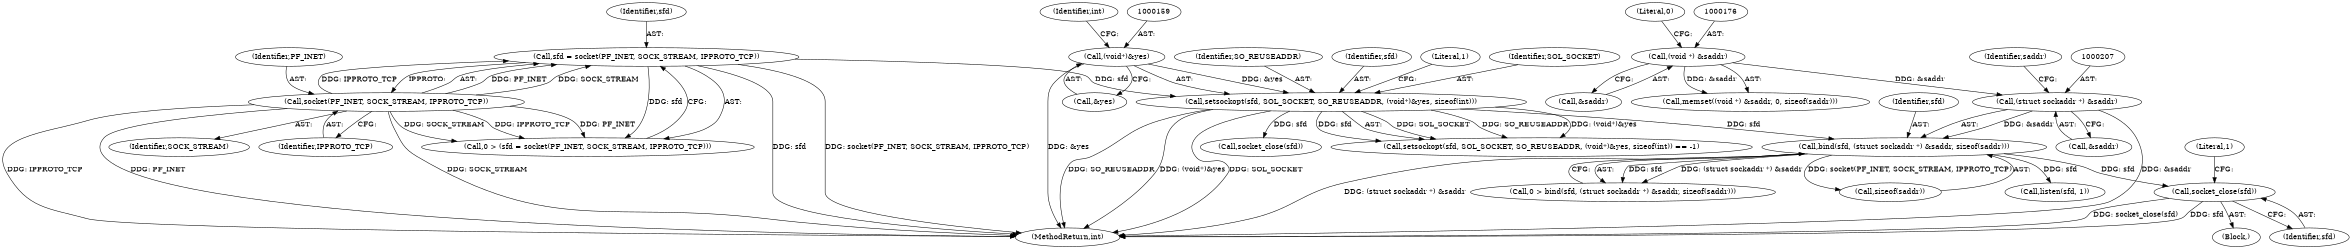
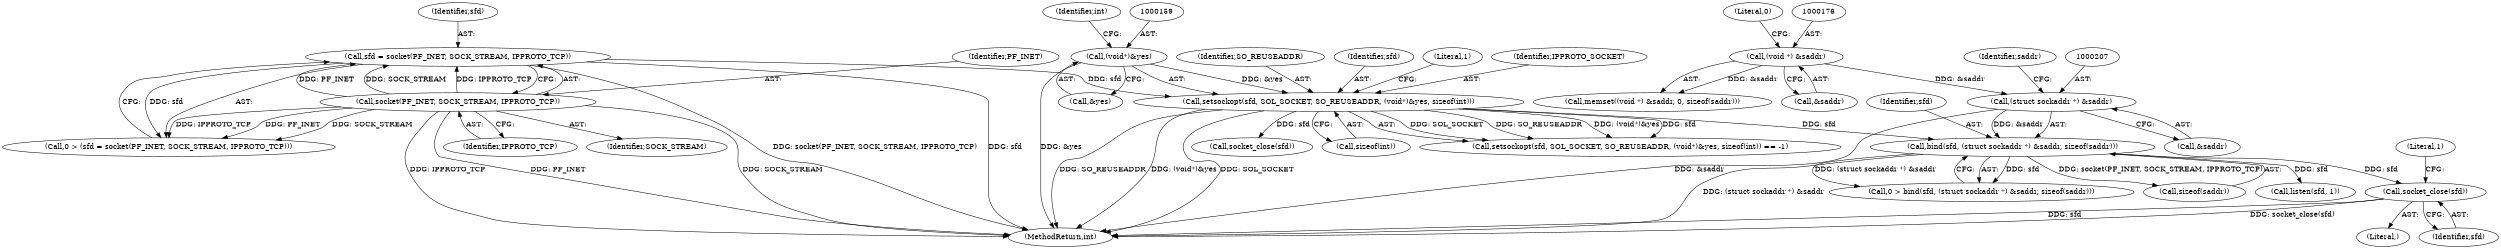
(1555, 57) -> (1569, 57)
(428, 80) -> (548, 80)
none -> (1366, 147)
(2236, 237) -> (2383, 237)
